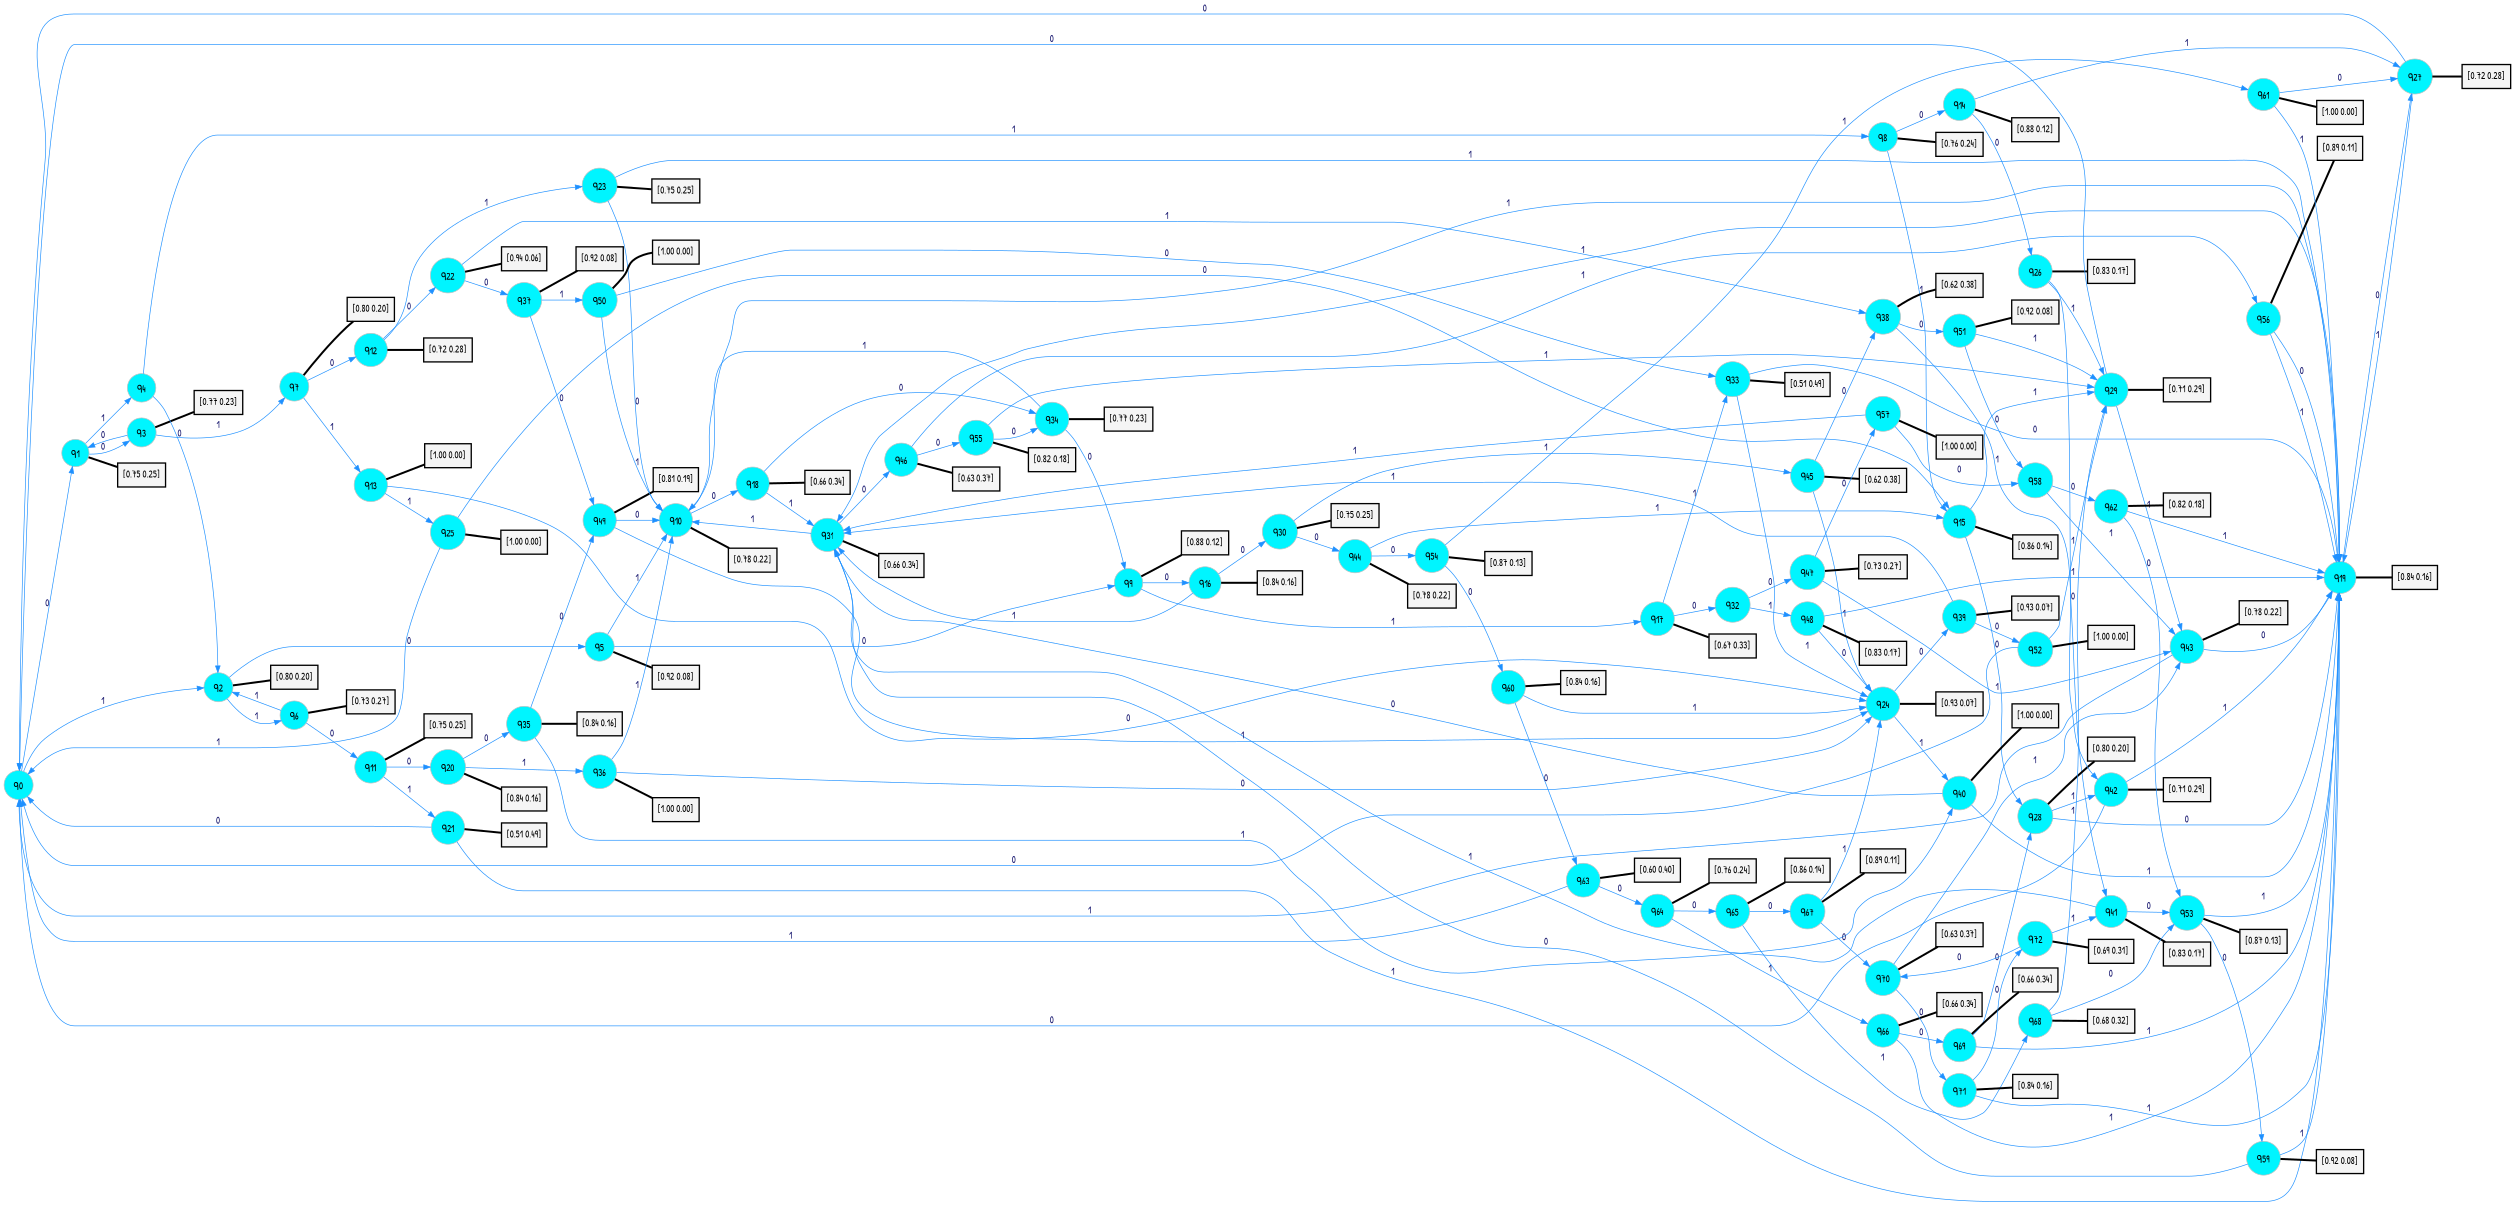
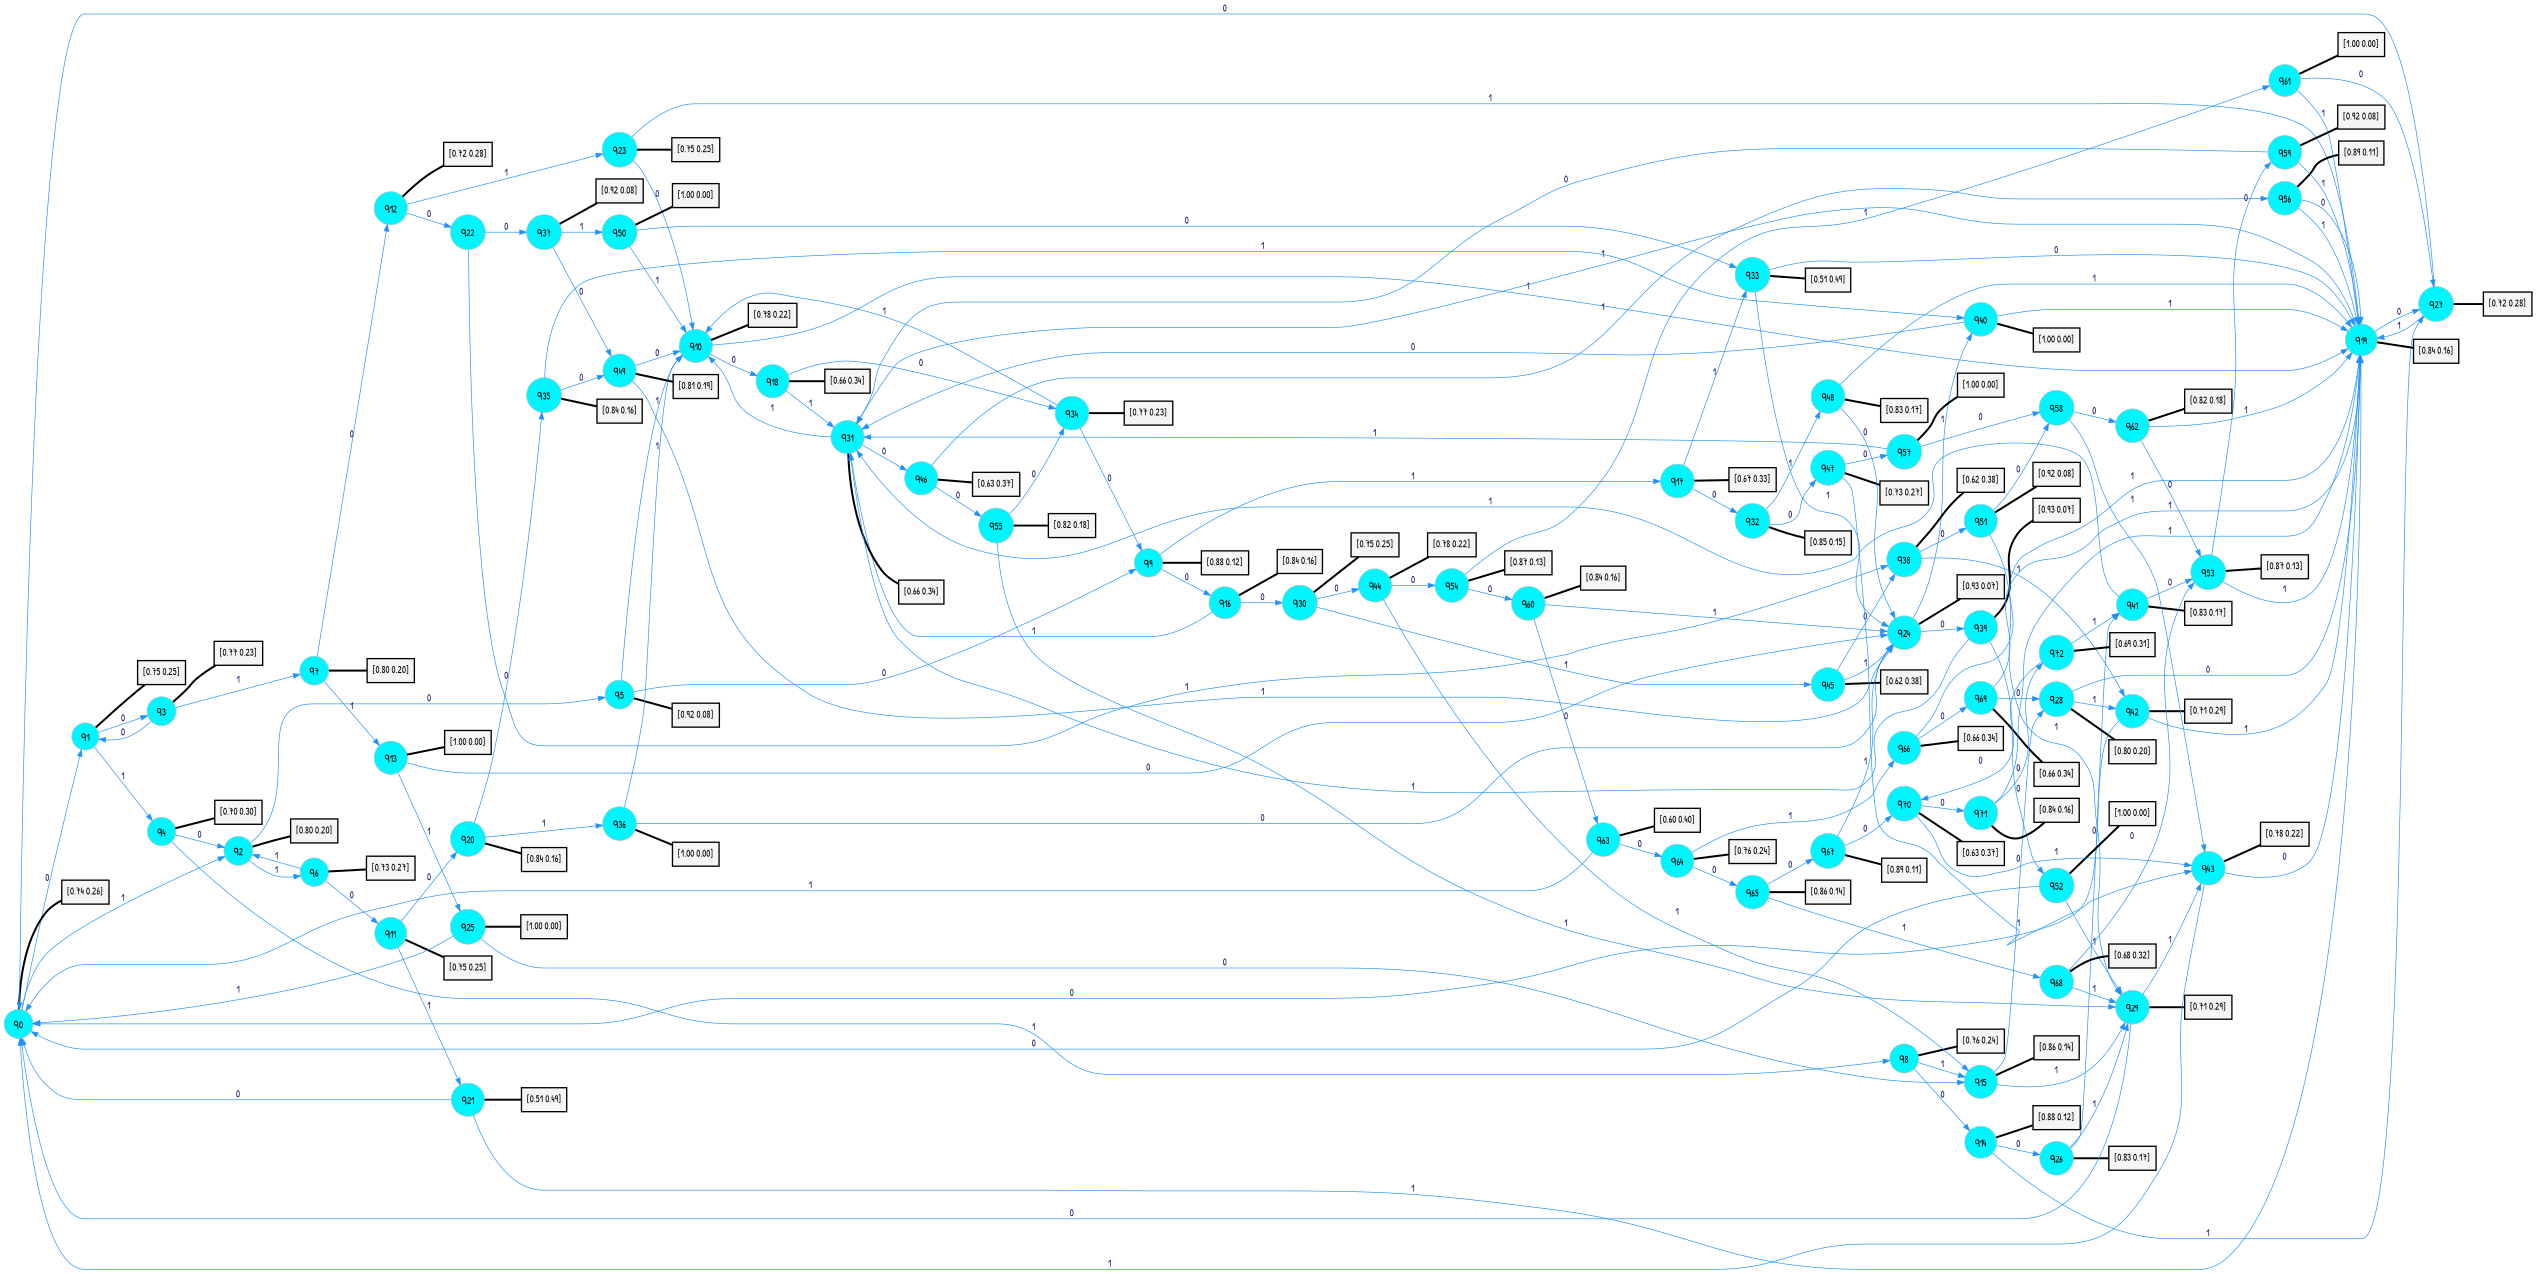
(524, 259) -> none
none -> (1828, 543)
none -> (238, 812)
none -> (85, 892)
